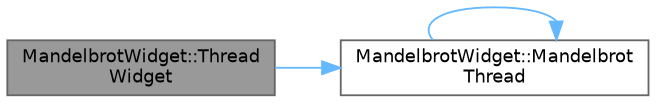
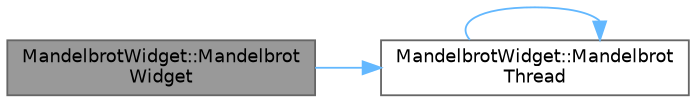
(141, 68) -> (161, 68)
